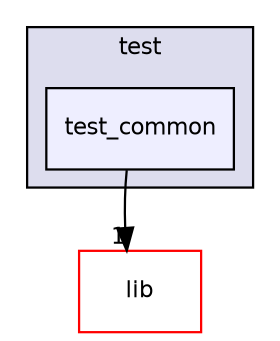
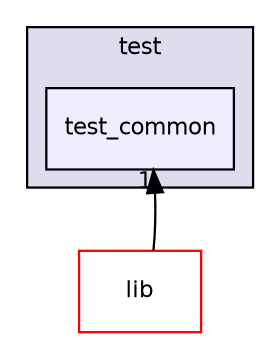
(125, 202) -> (155, 222)
